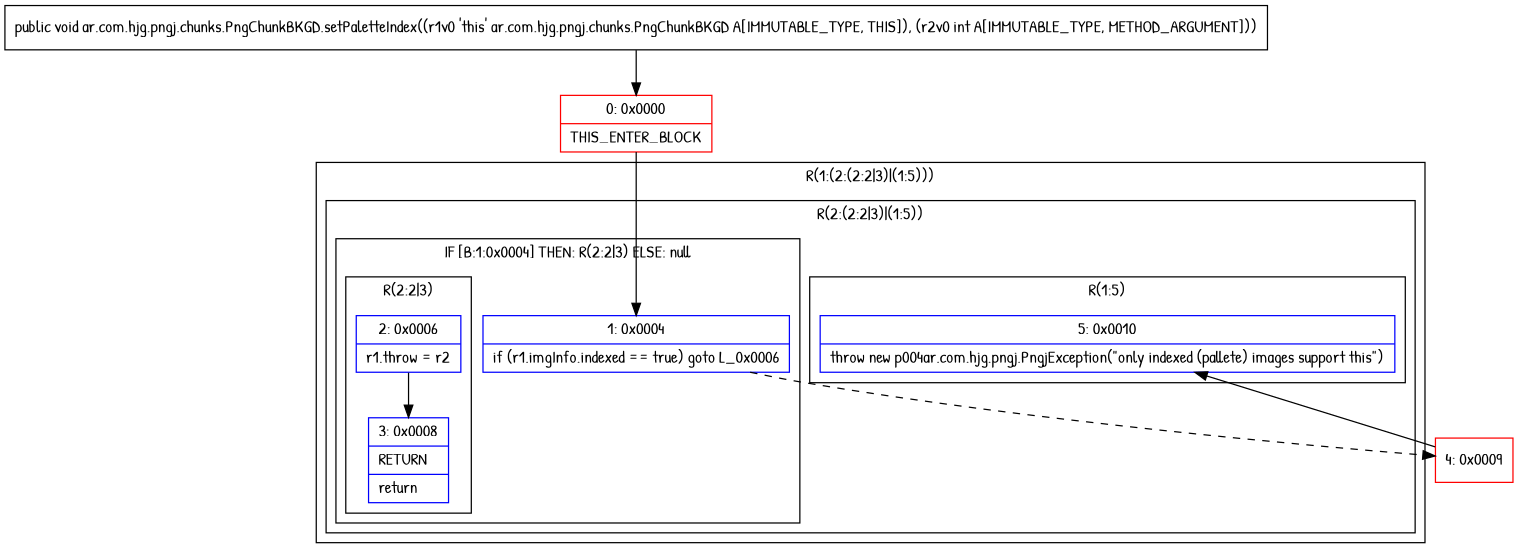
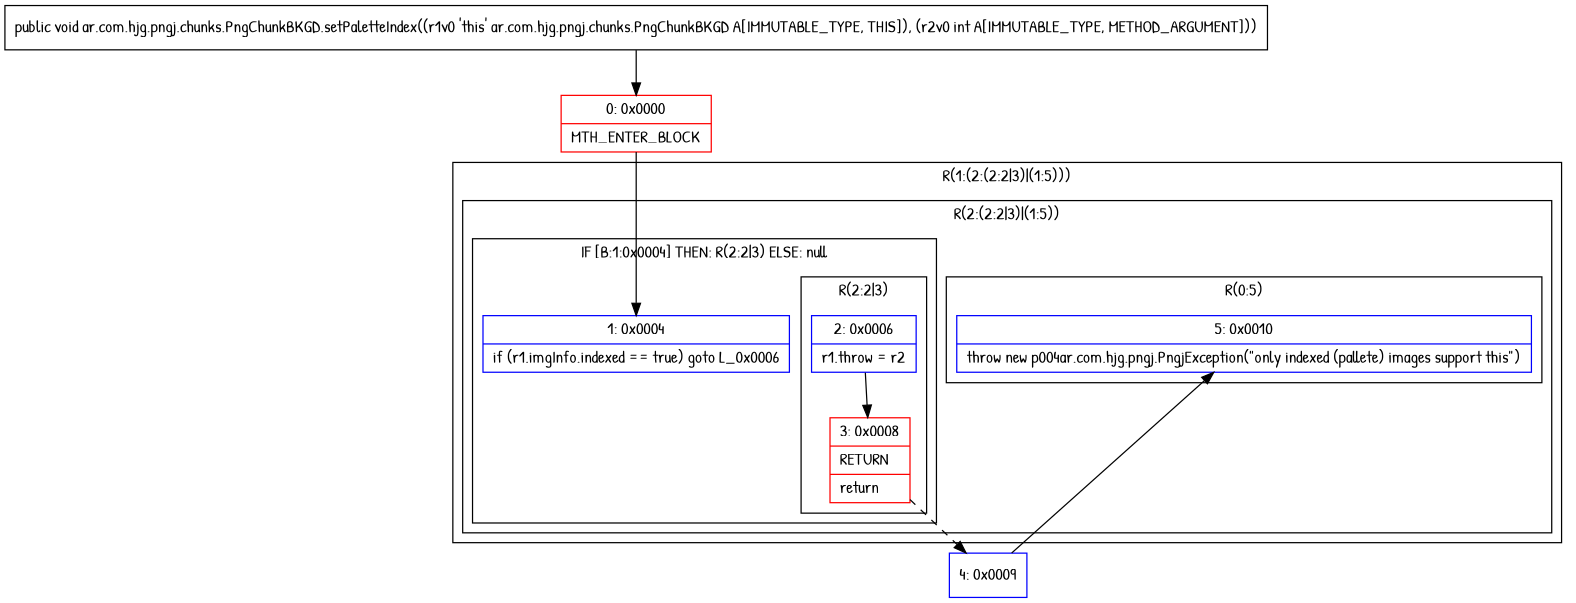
(636, 137) -> (636, 137)
(1107, 291) -> (1244, 291)
(1085, 422) -> (934, 522)
(409, 460) -> (870, 460)
(1474, 460) -> (988, 575)
